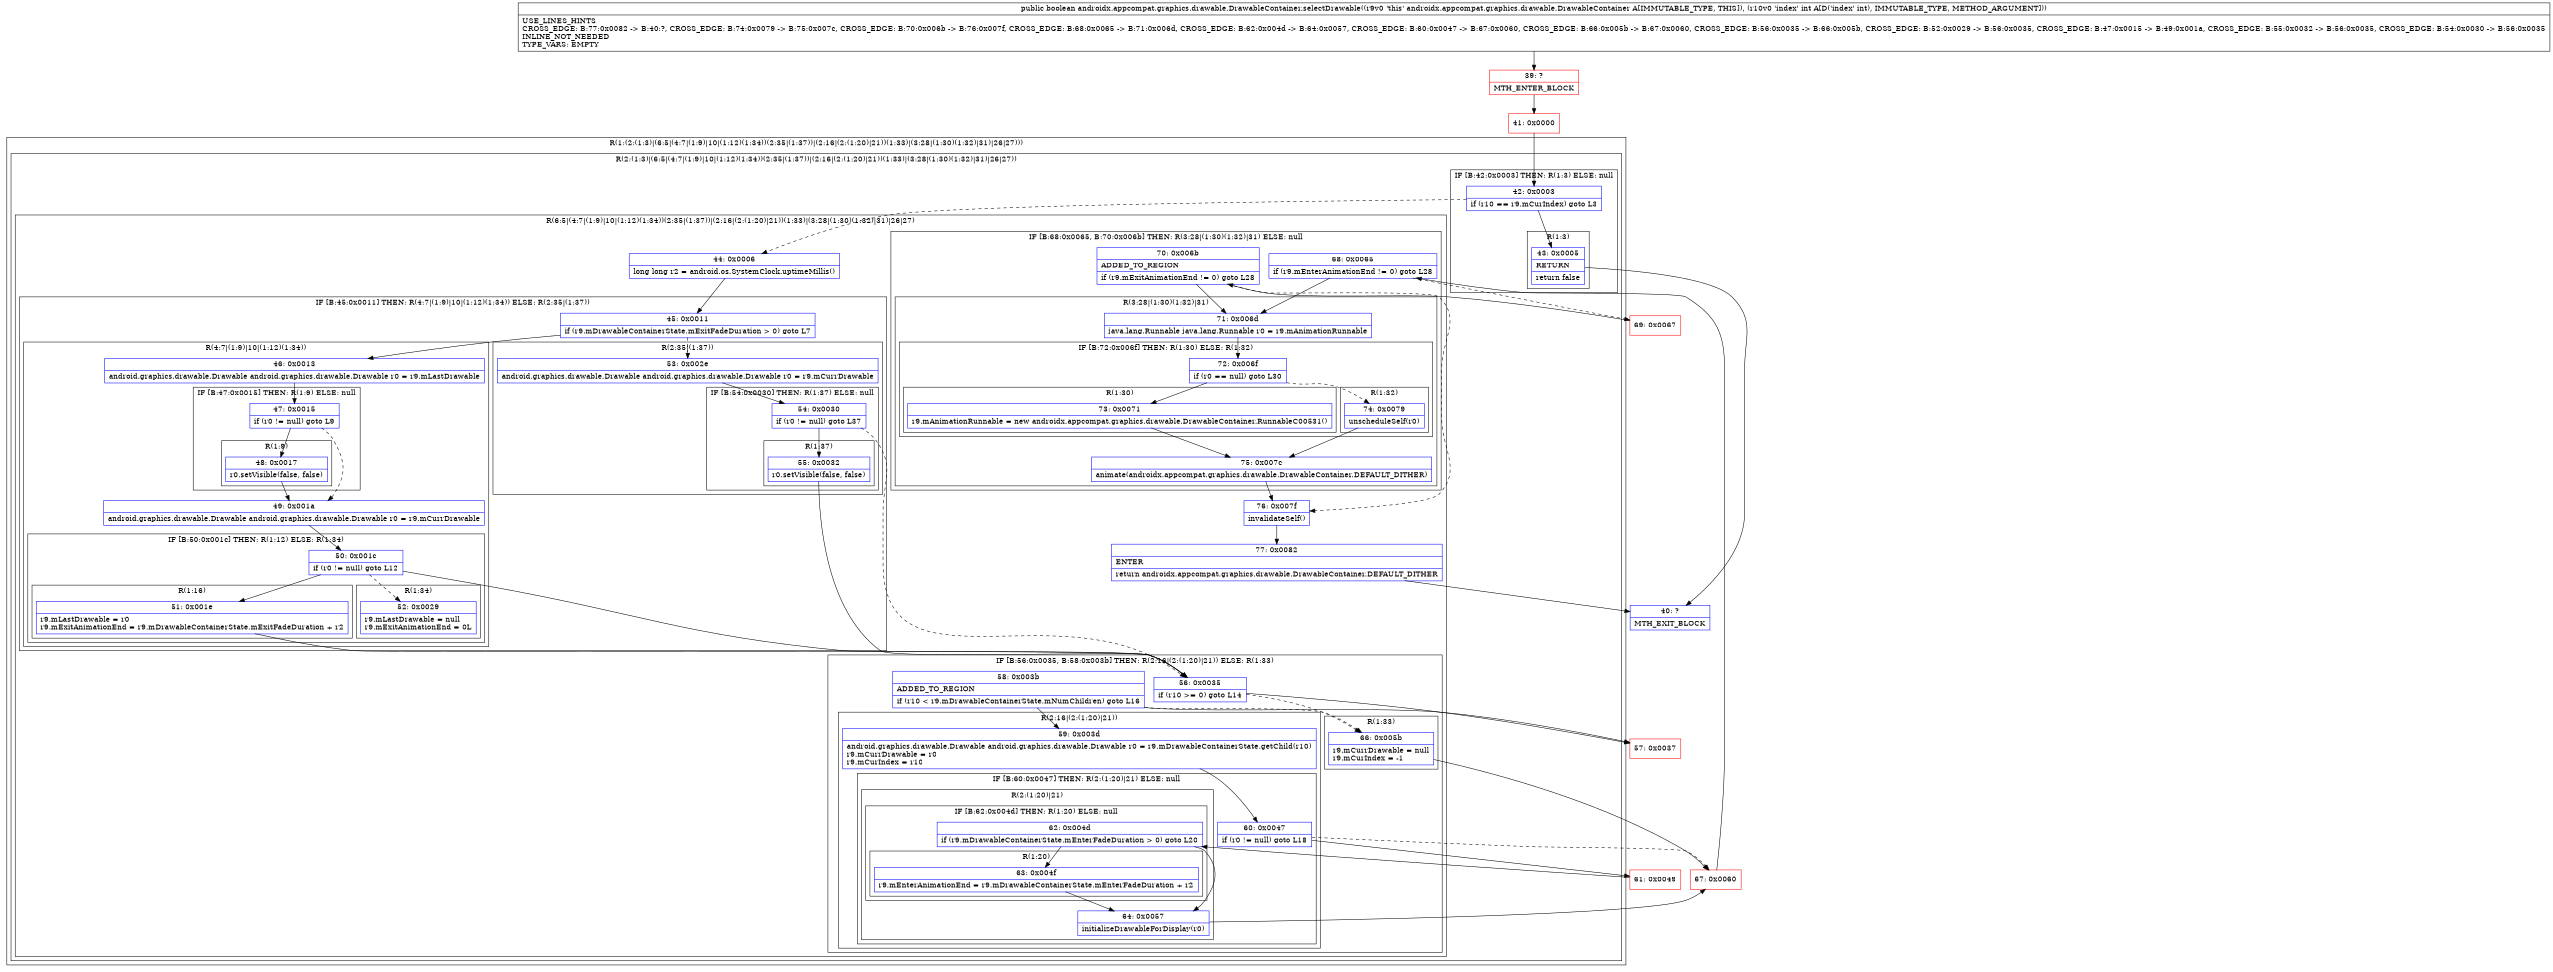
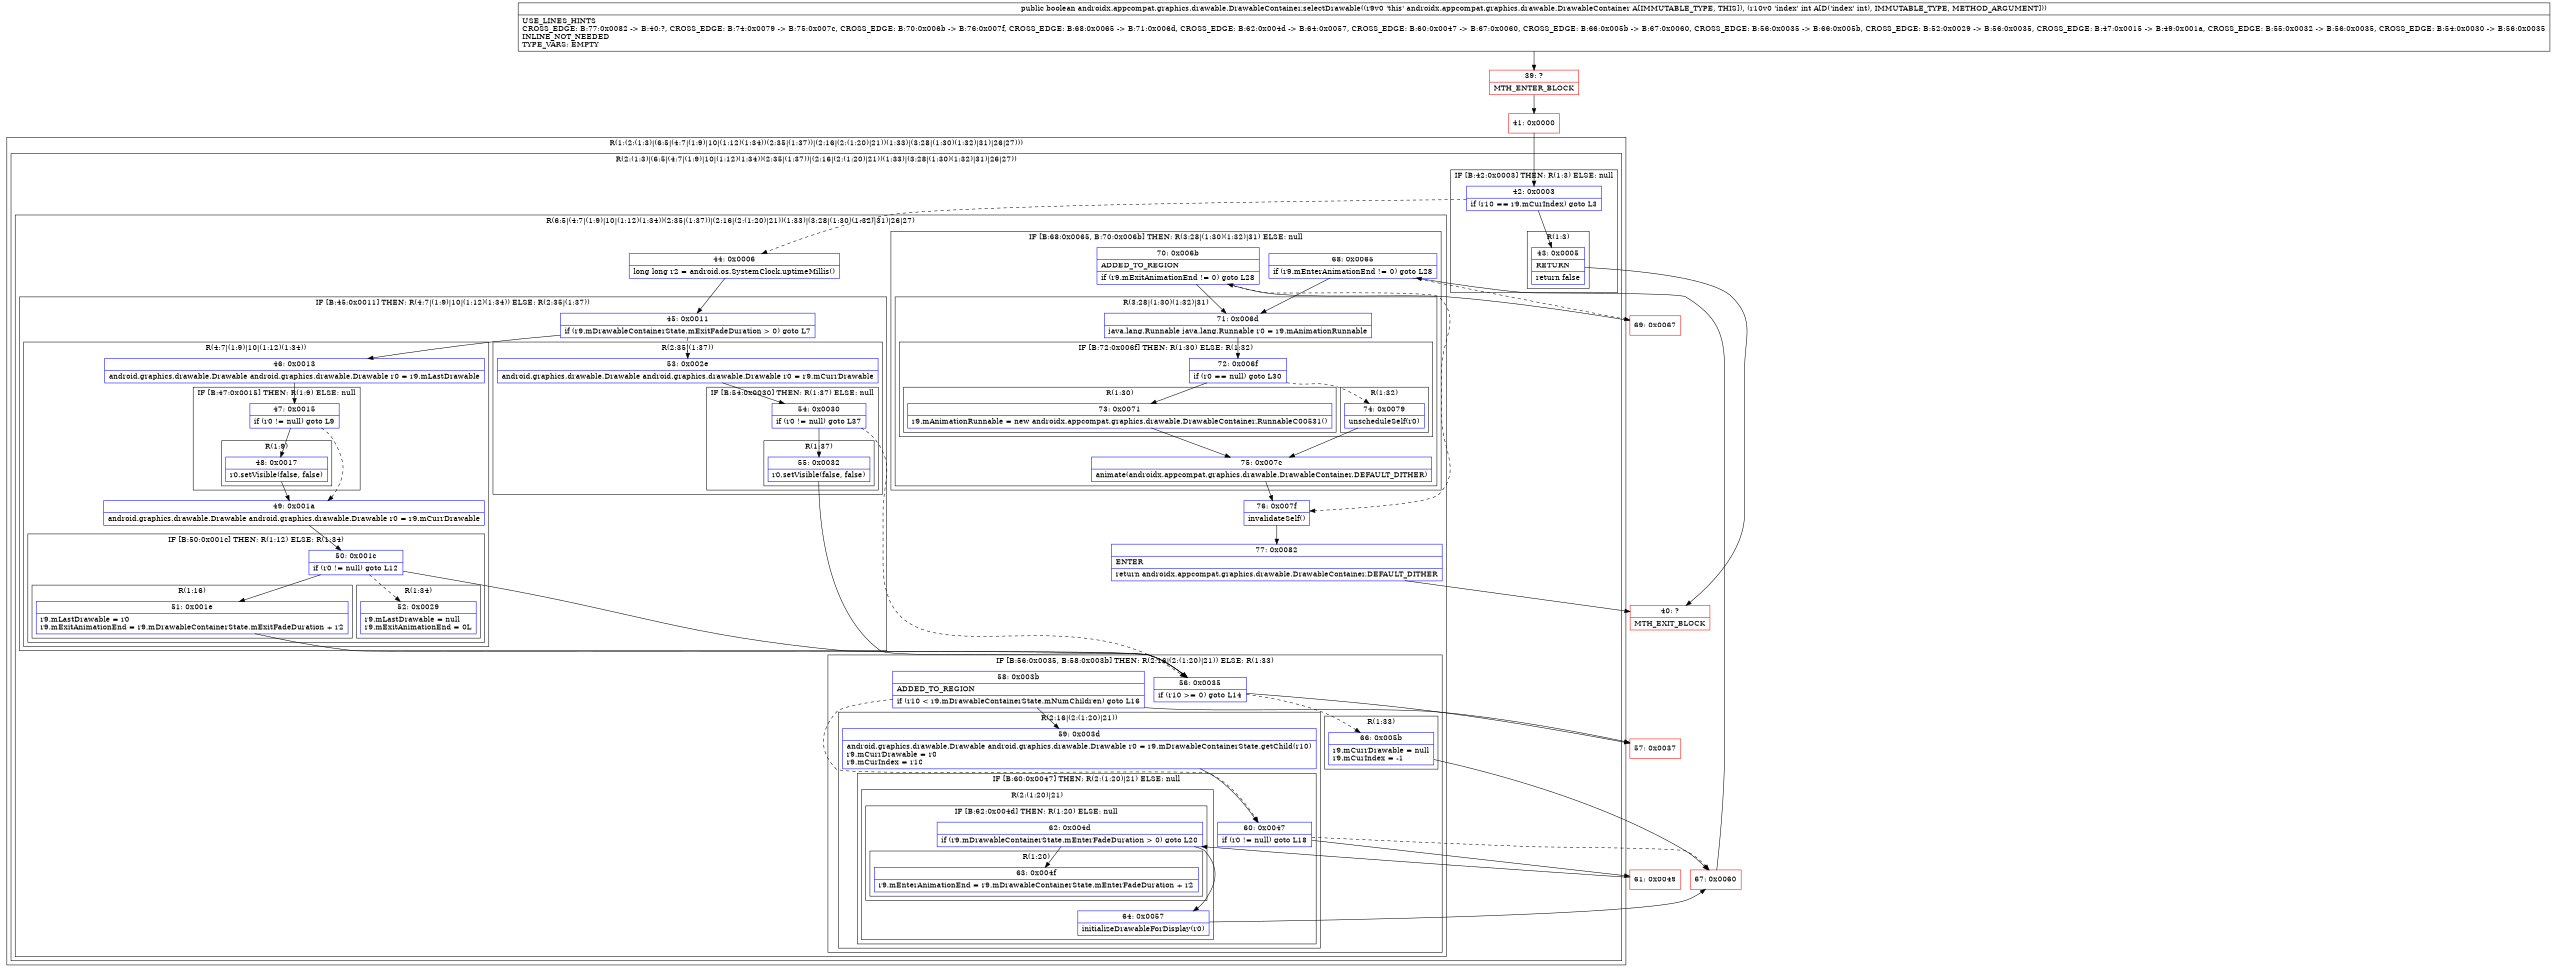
(1670, 618) -> (1670, 618)
(1253, 709) -> (854, 771)
(1096, 904) -> none
